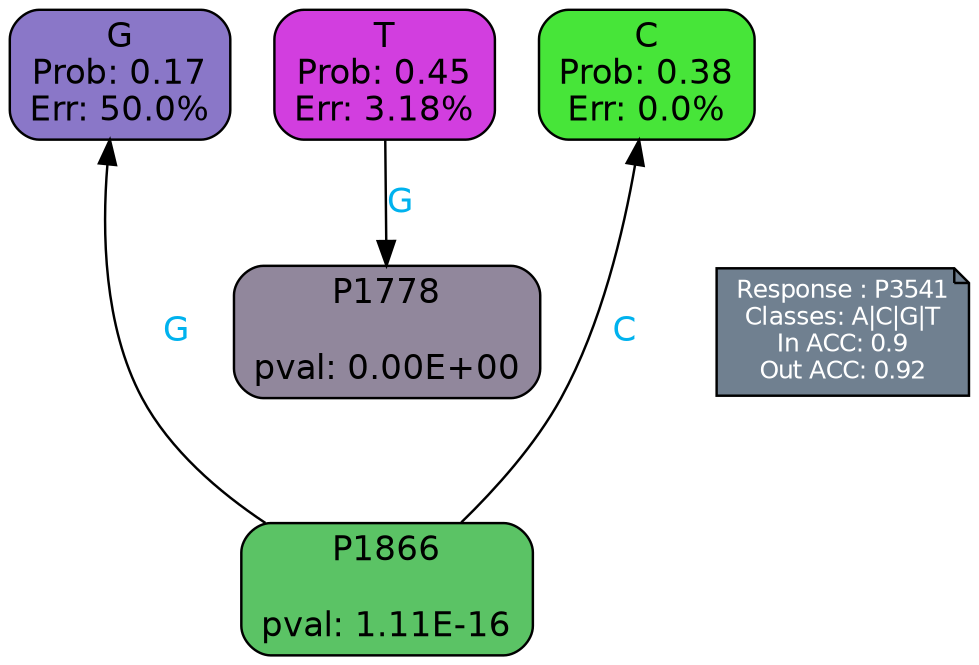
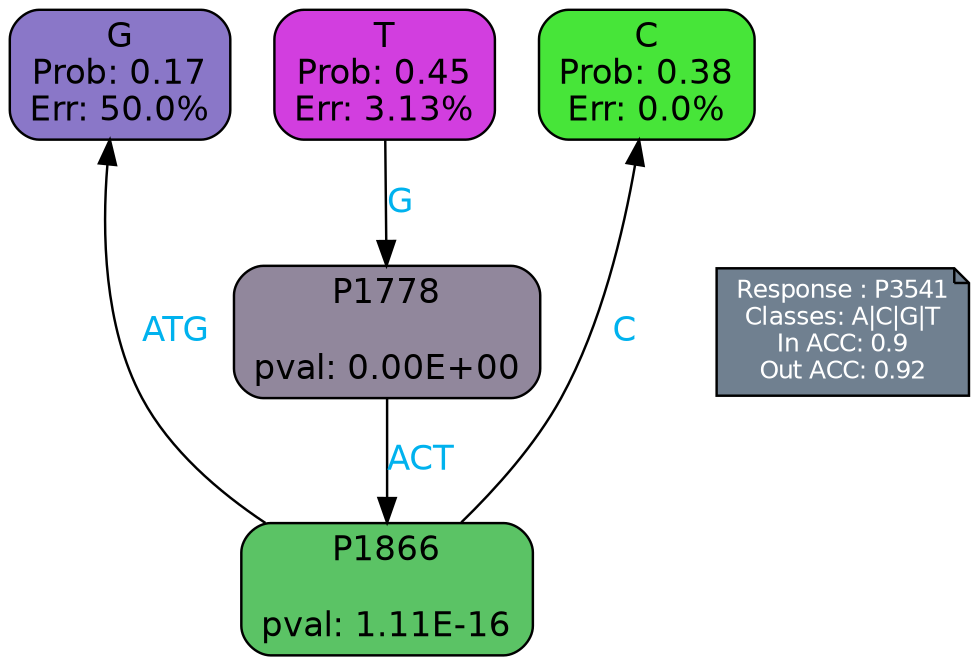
(385, 75) -> (385, 75)
(176, 332) -> (176, 332)
none -> (387, 448)
